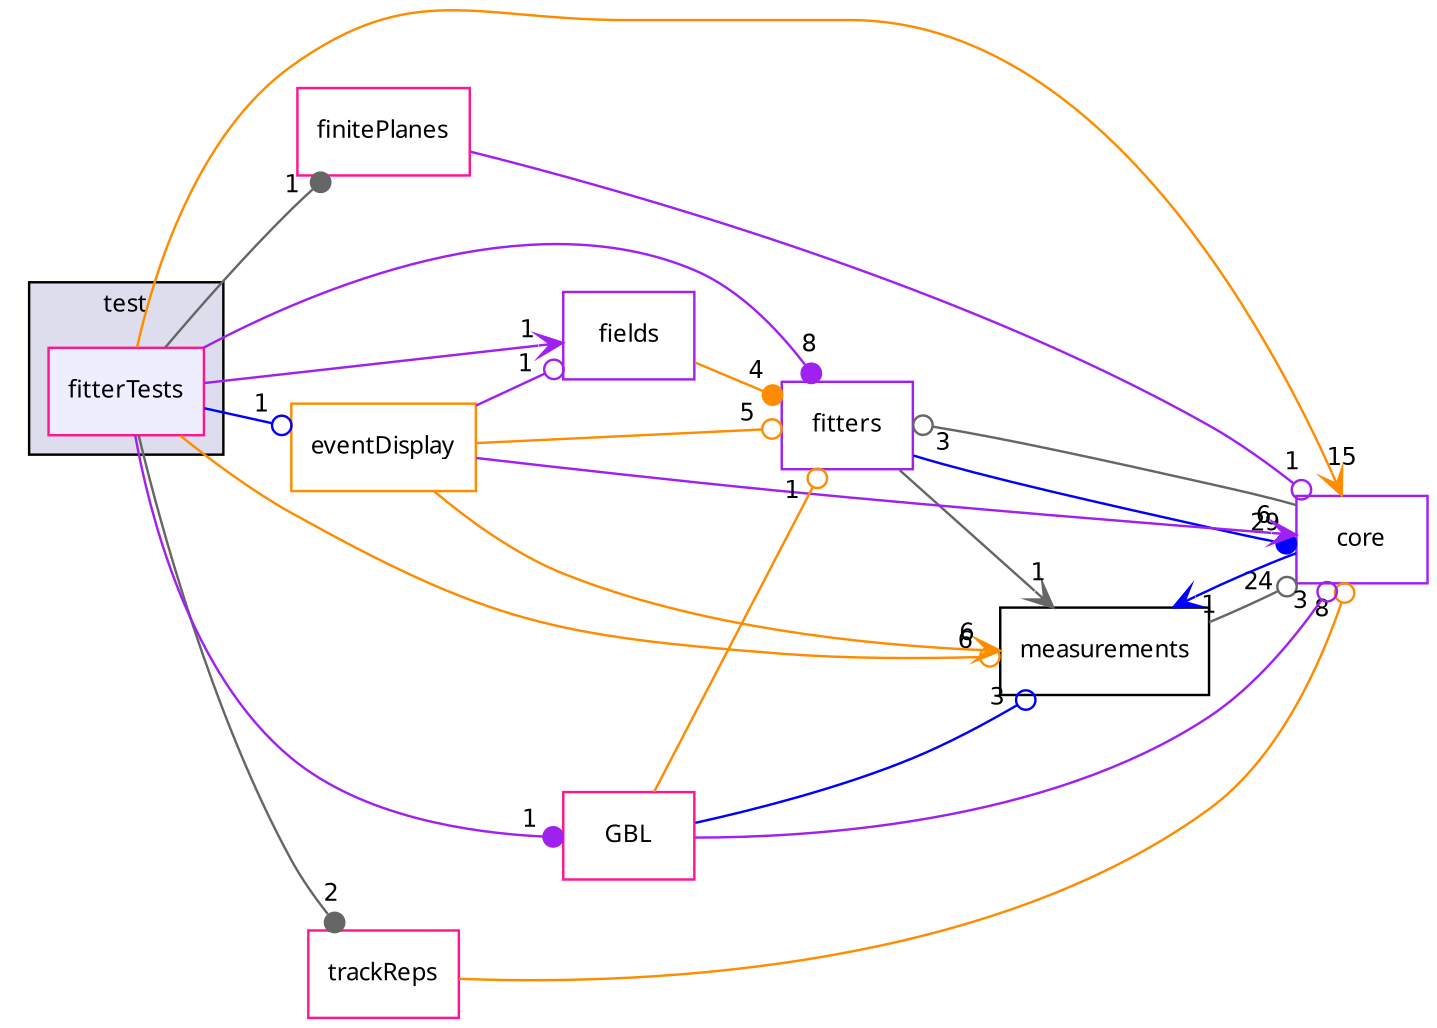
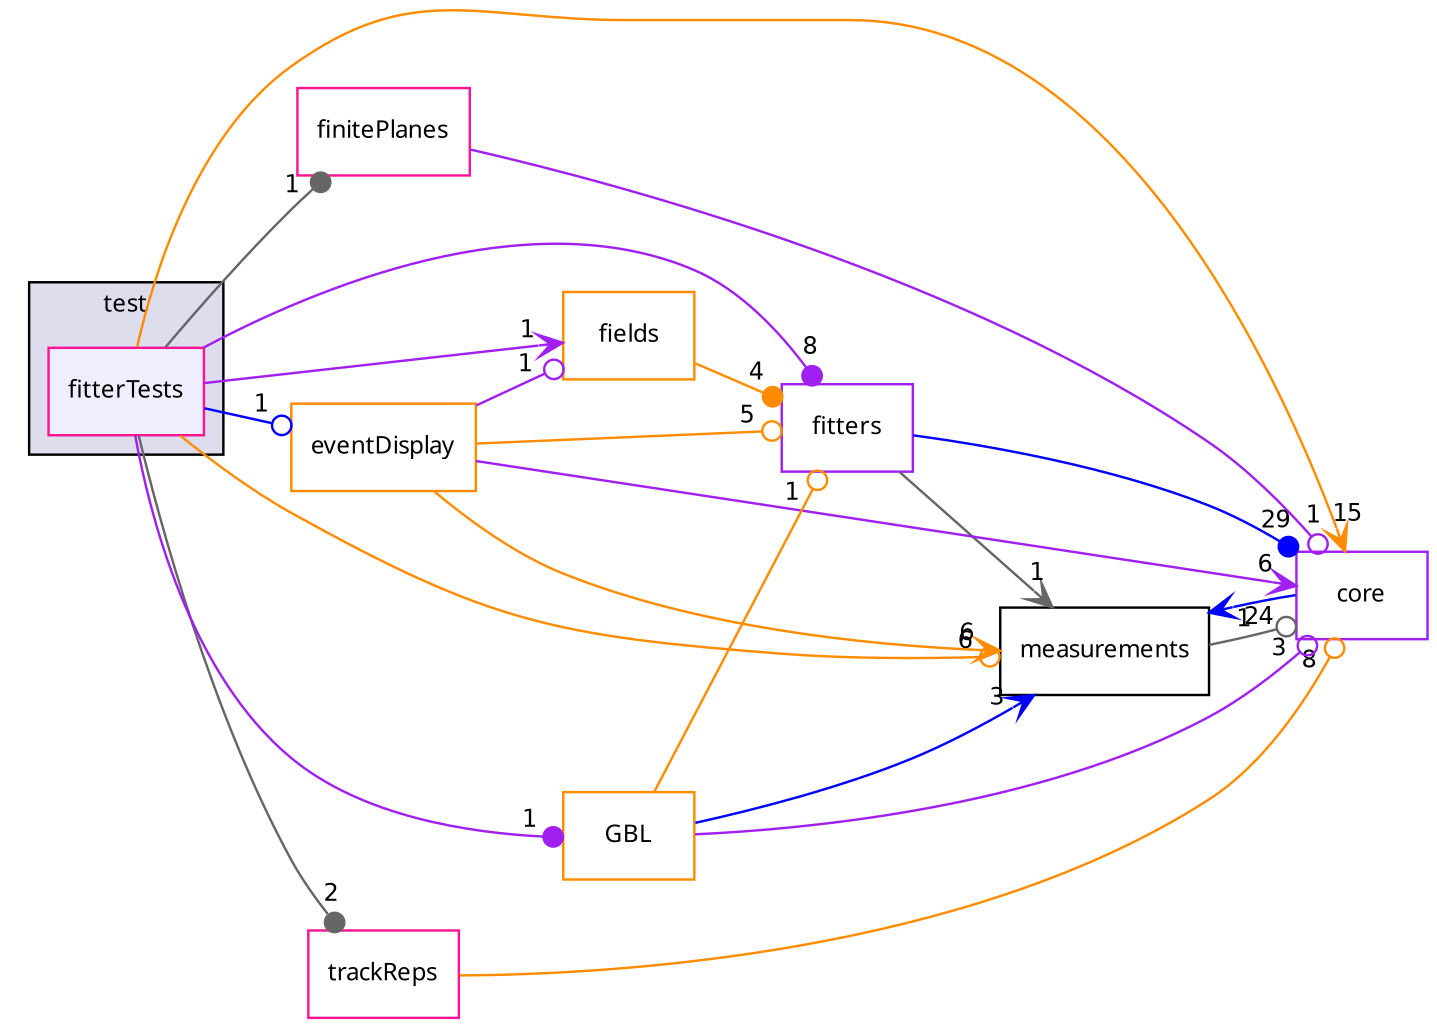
(629, 336) -> (629, 336)
(1115, 463) -> none
(861, 777) -> (859, 778)
(629, 836) -> (629, 836)
